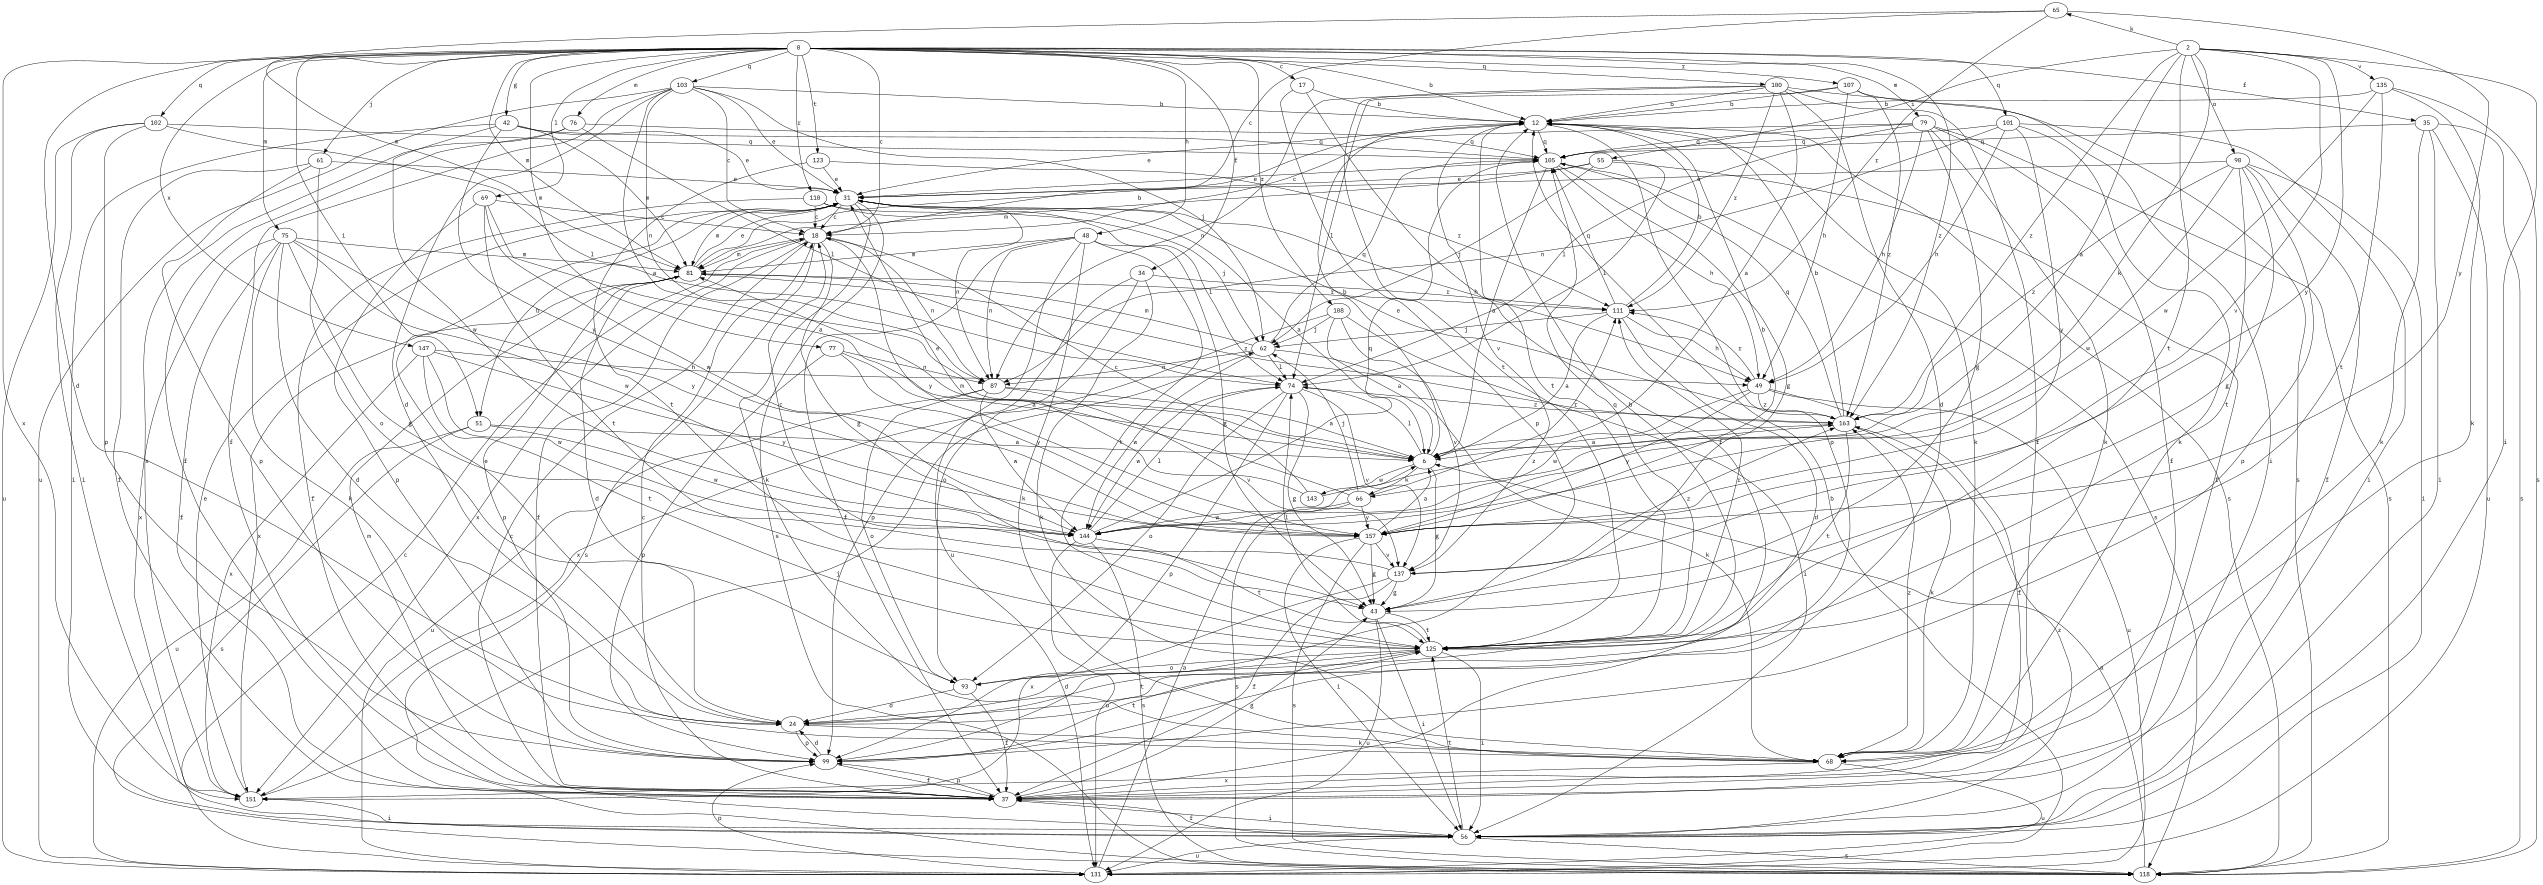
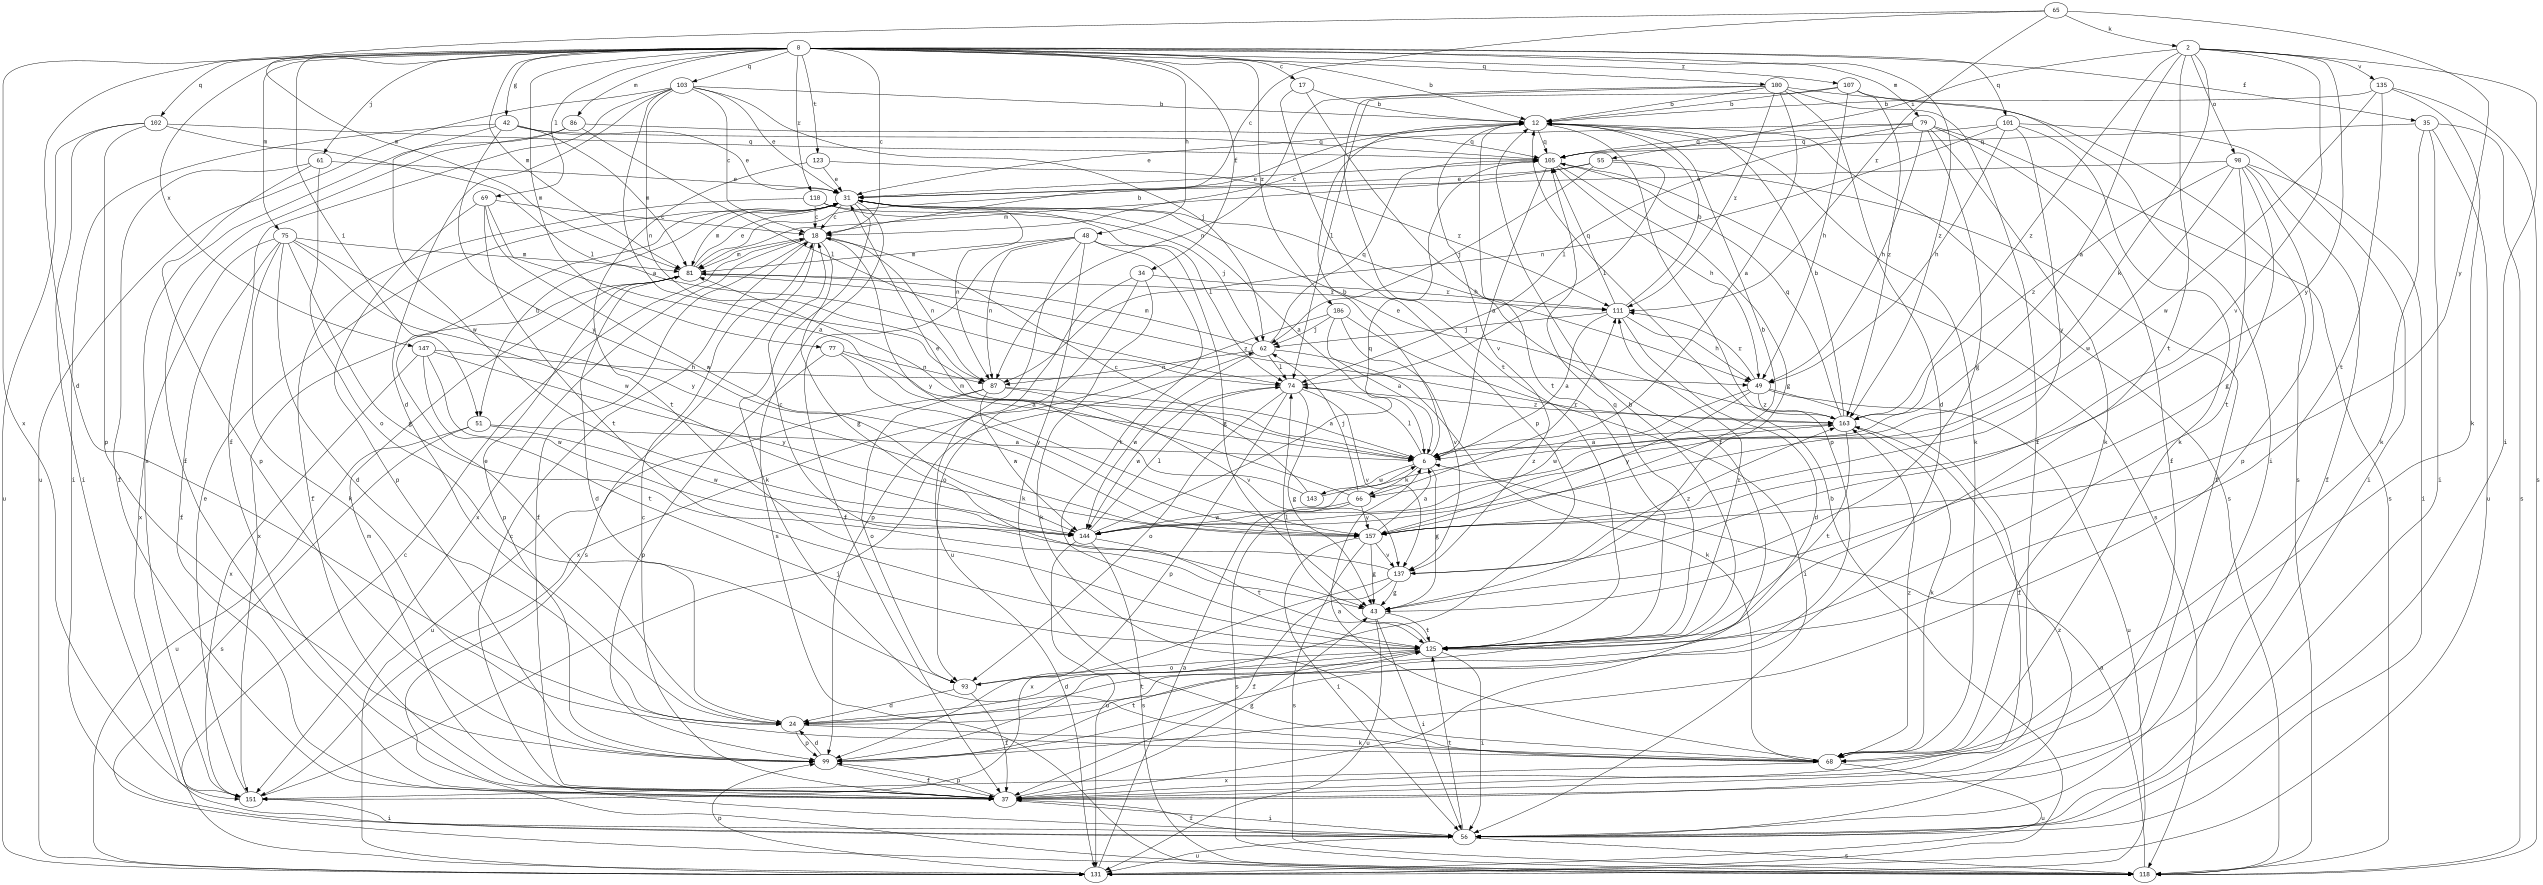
(2124, 30) -> (2118, 35)
(574, 123) -> (574, 123)
(1339, 311) -> (1339, 311)
none -> (1495, 700)
